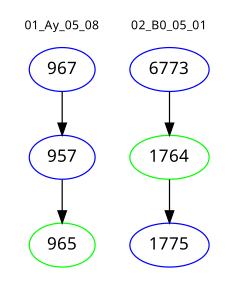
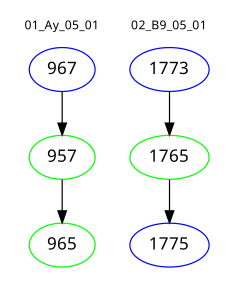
(62, 26) -> (62, 26)
(170, 26) -> (170, 26)
(170, 70) -> (170, 70)
(62, 157) -> (62, 157)
(170, 157) -> (170, 157)
